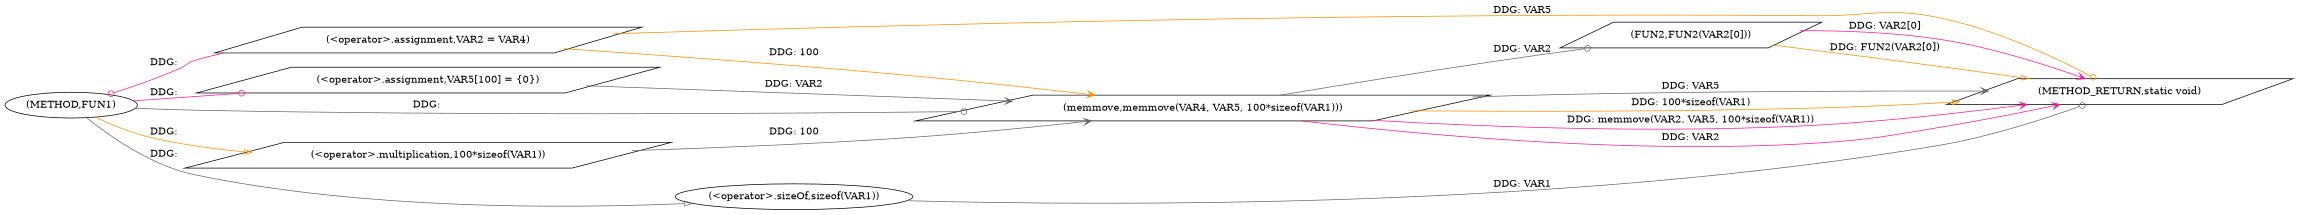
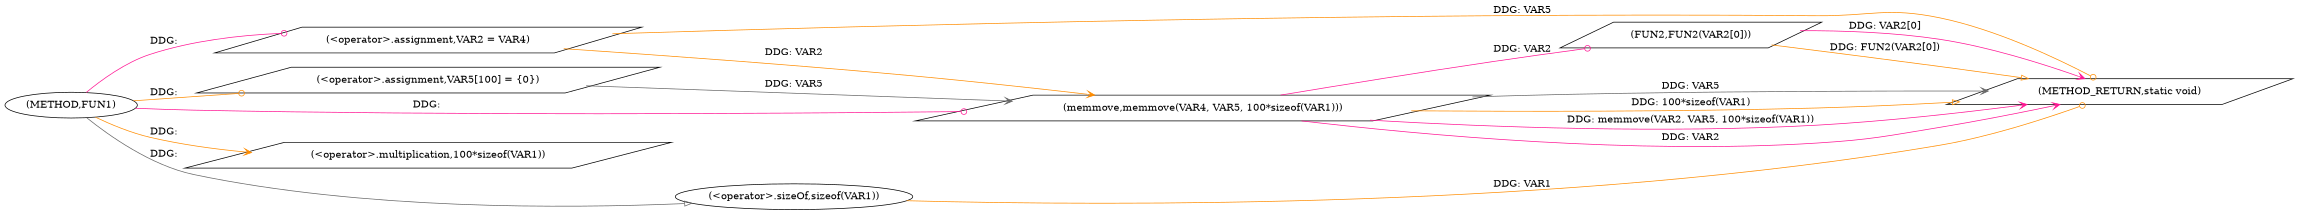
(794, 53) -> (794, 53)
(1432, 71) -> (1432, 71)
(169, 73) -> (178, 47)
(794, 84) -> (794, 84)
(186, 97) -> (186, 97)
(548, 114) -> (548, 114)
(168, 141) -> (168, 141)
(858, 141) -> none
(1497, 192) -> (1497, 192)
